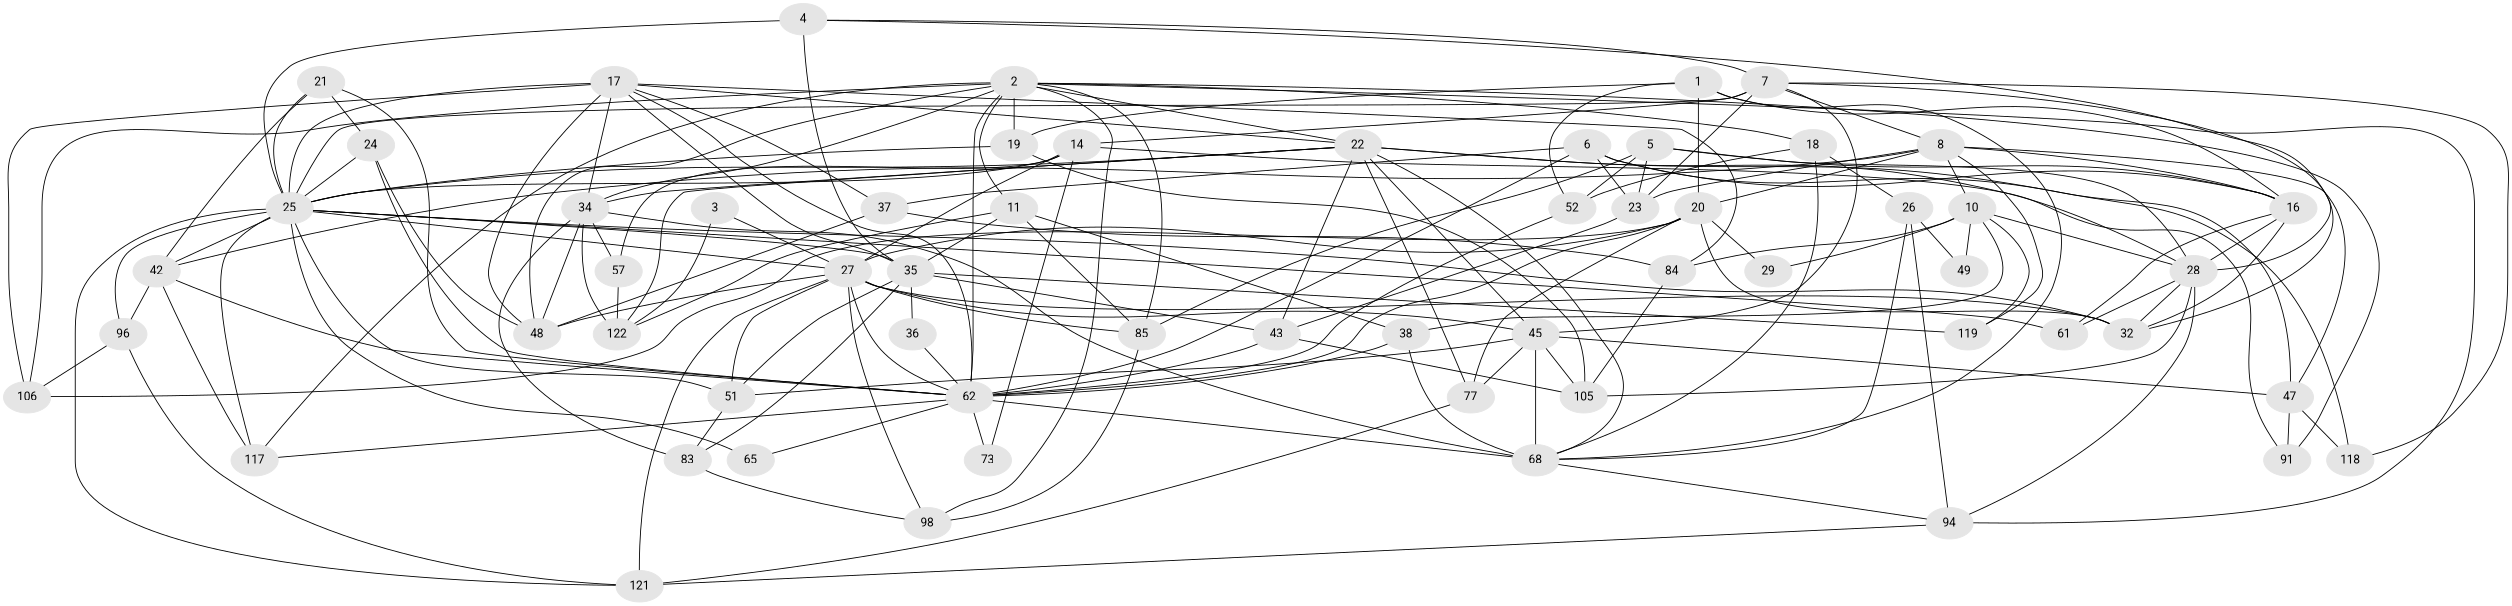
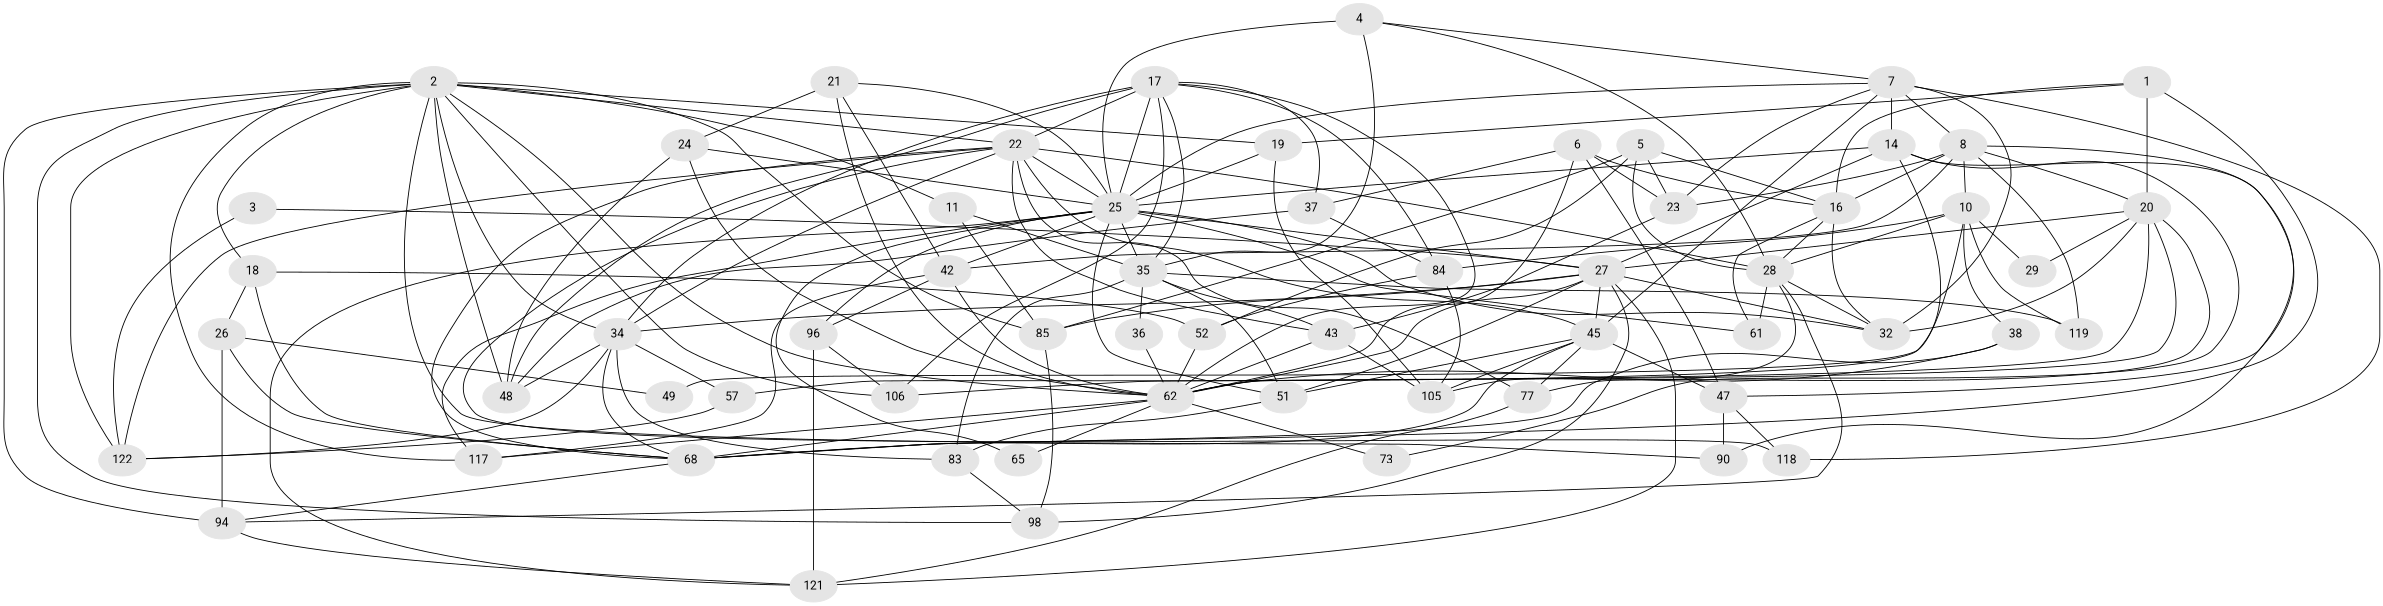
(1557, 128) -> (1318, 297)
(790, 255) -> (111, 161)
(1210, 271) -> none
(684, 298) -> (1016, 307)
(2287, 460) -> (1724, 460)
